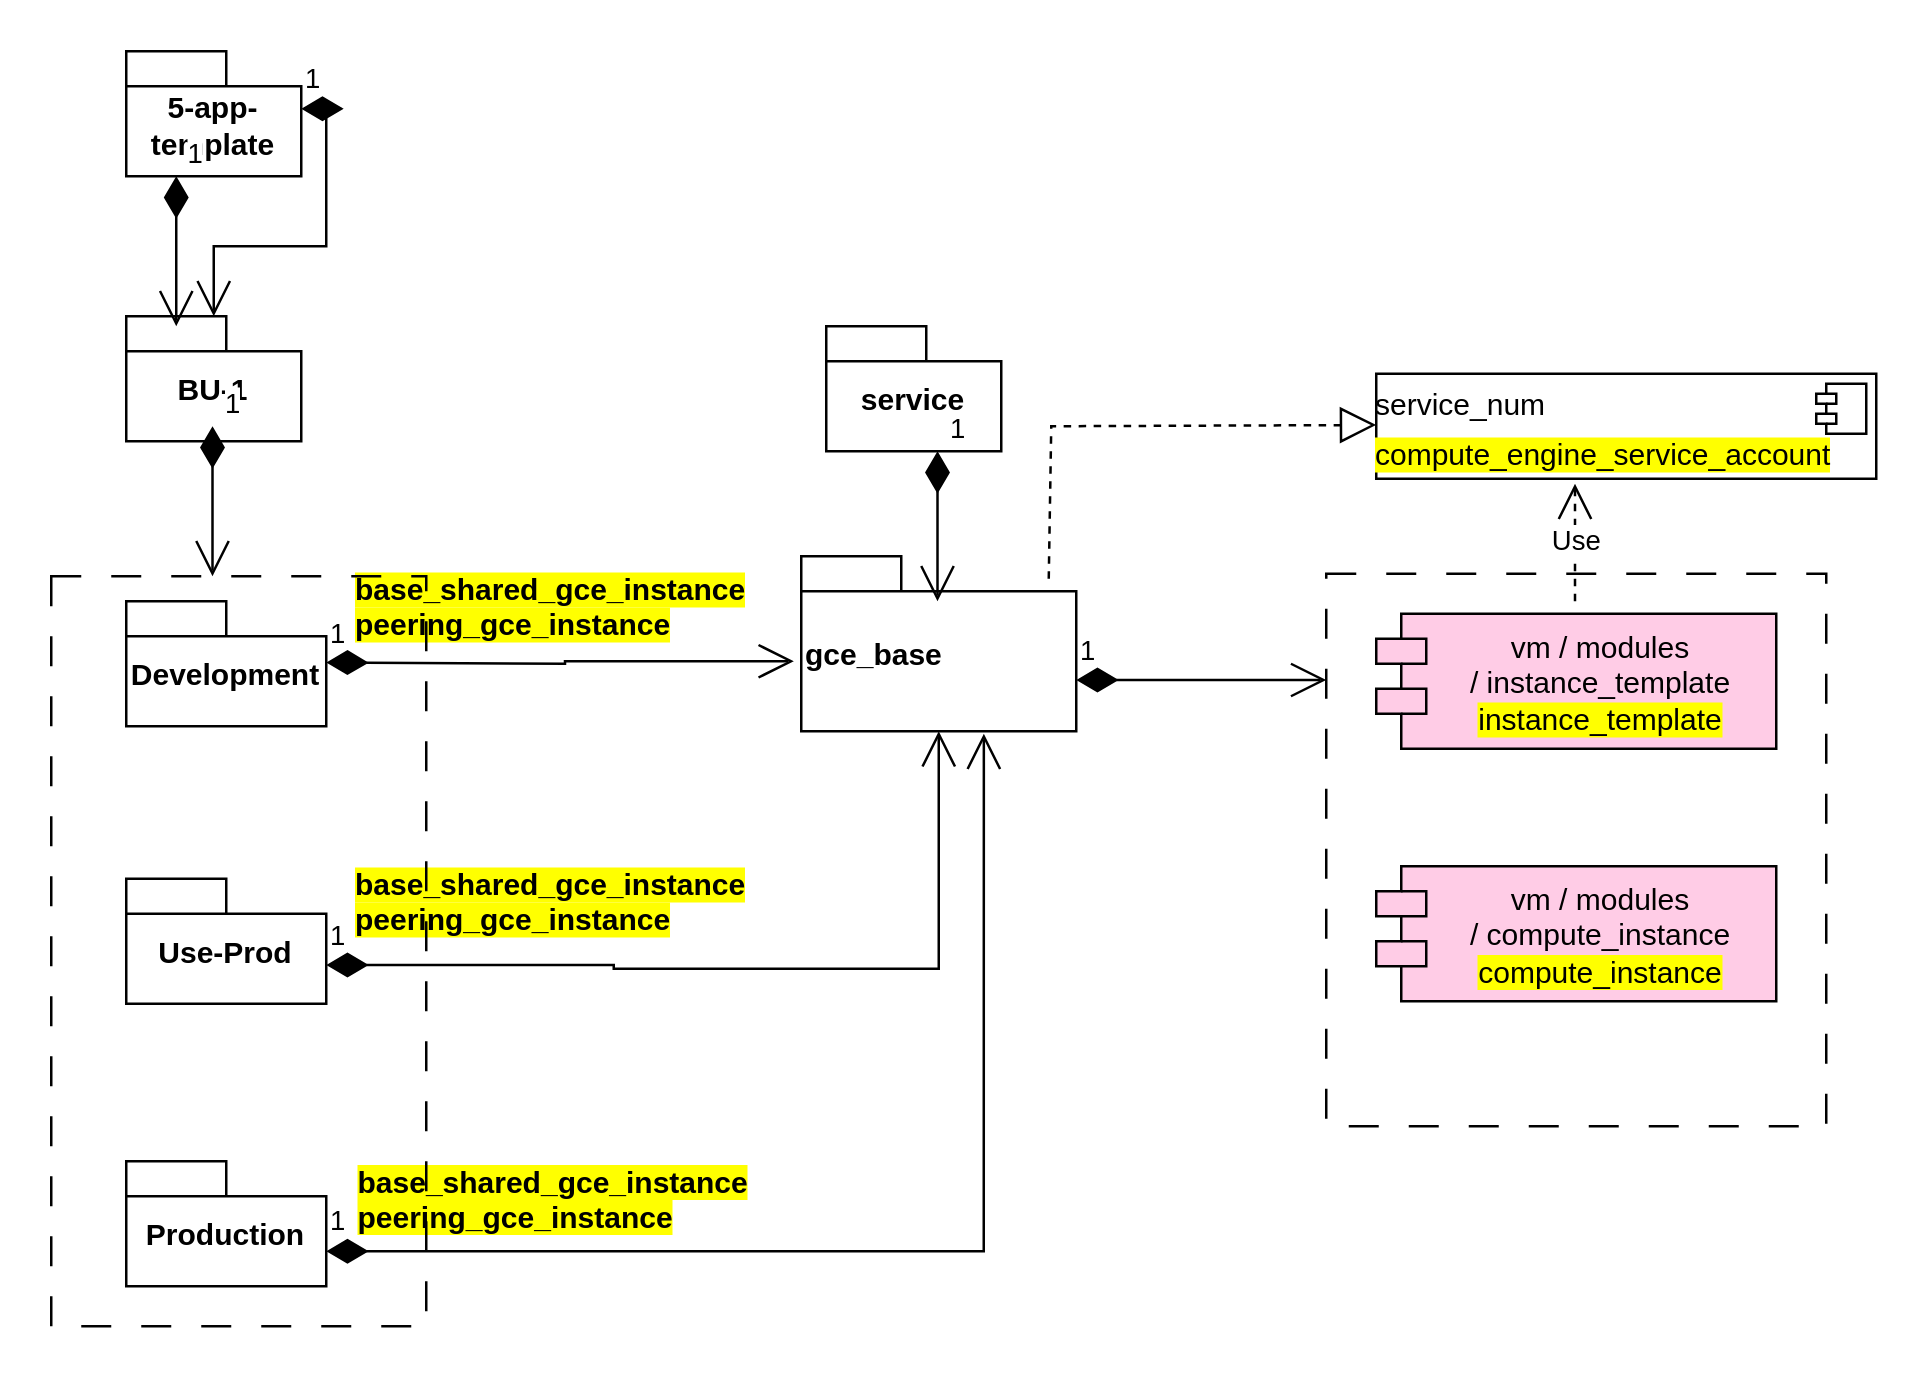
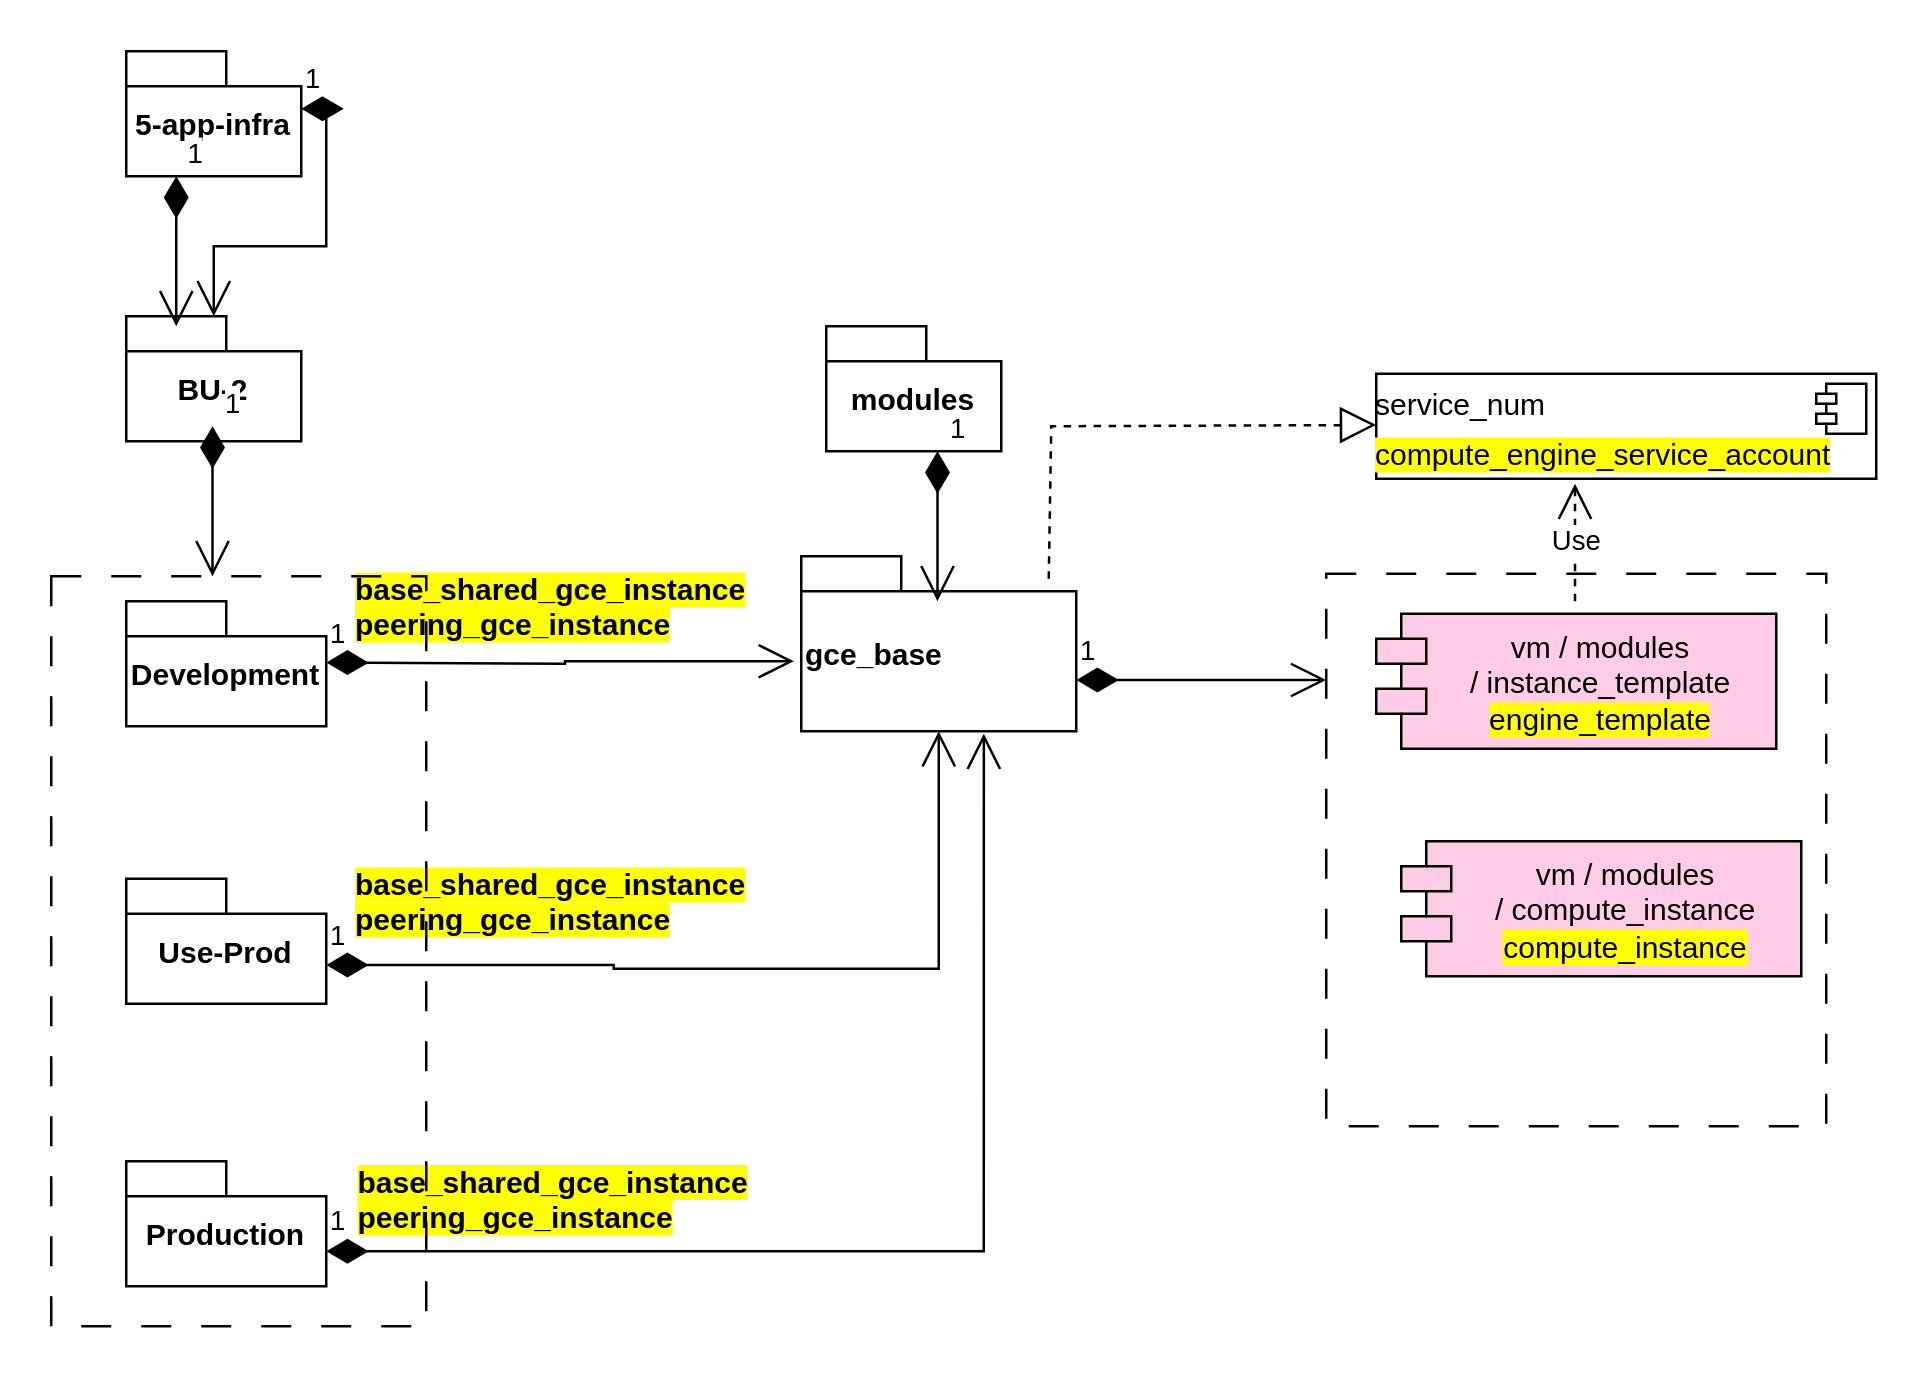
(214, 126) -> (214, 126)
(214, 391) -> (214, 391)
(914, 401) -> (914, 401)
(1601, 685) -> (1601, 685)
(1576, 934) -> (1601, 909)
